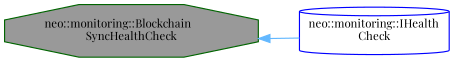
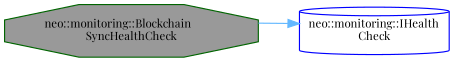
(285, 38) -> (273, 23)
